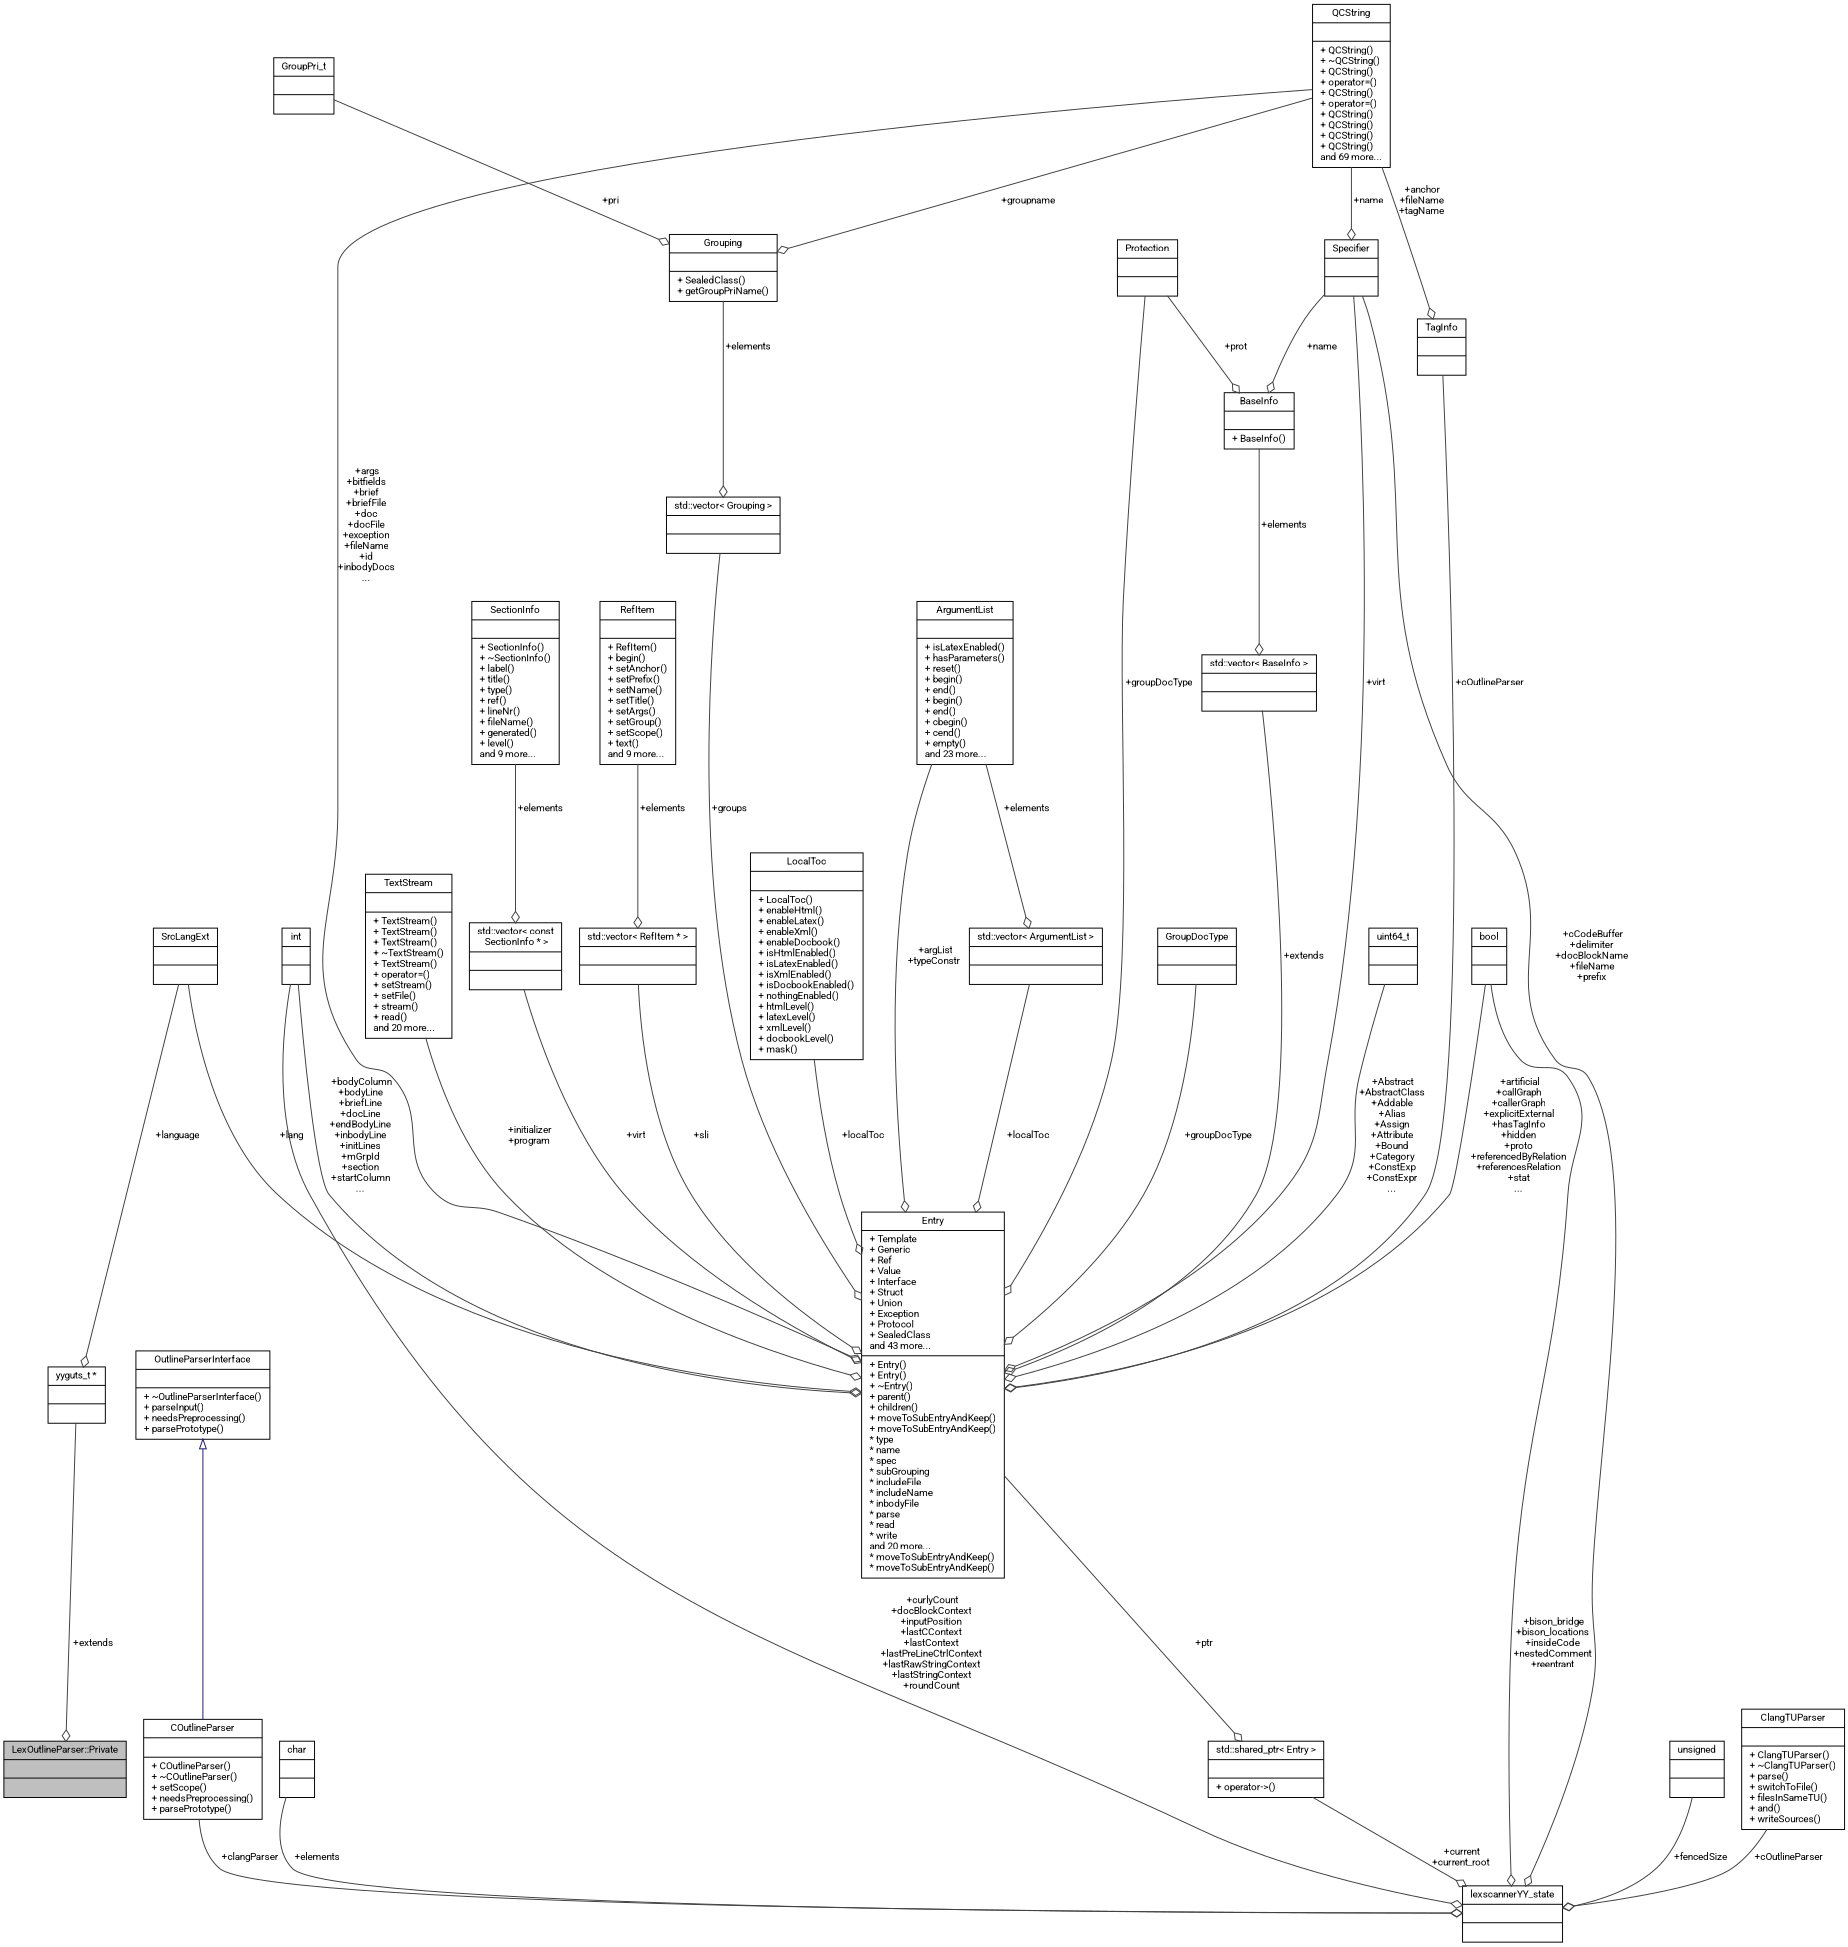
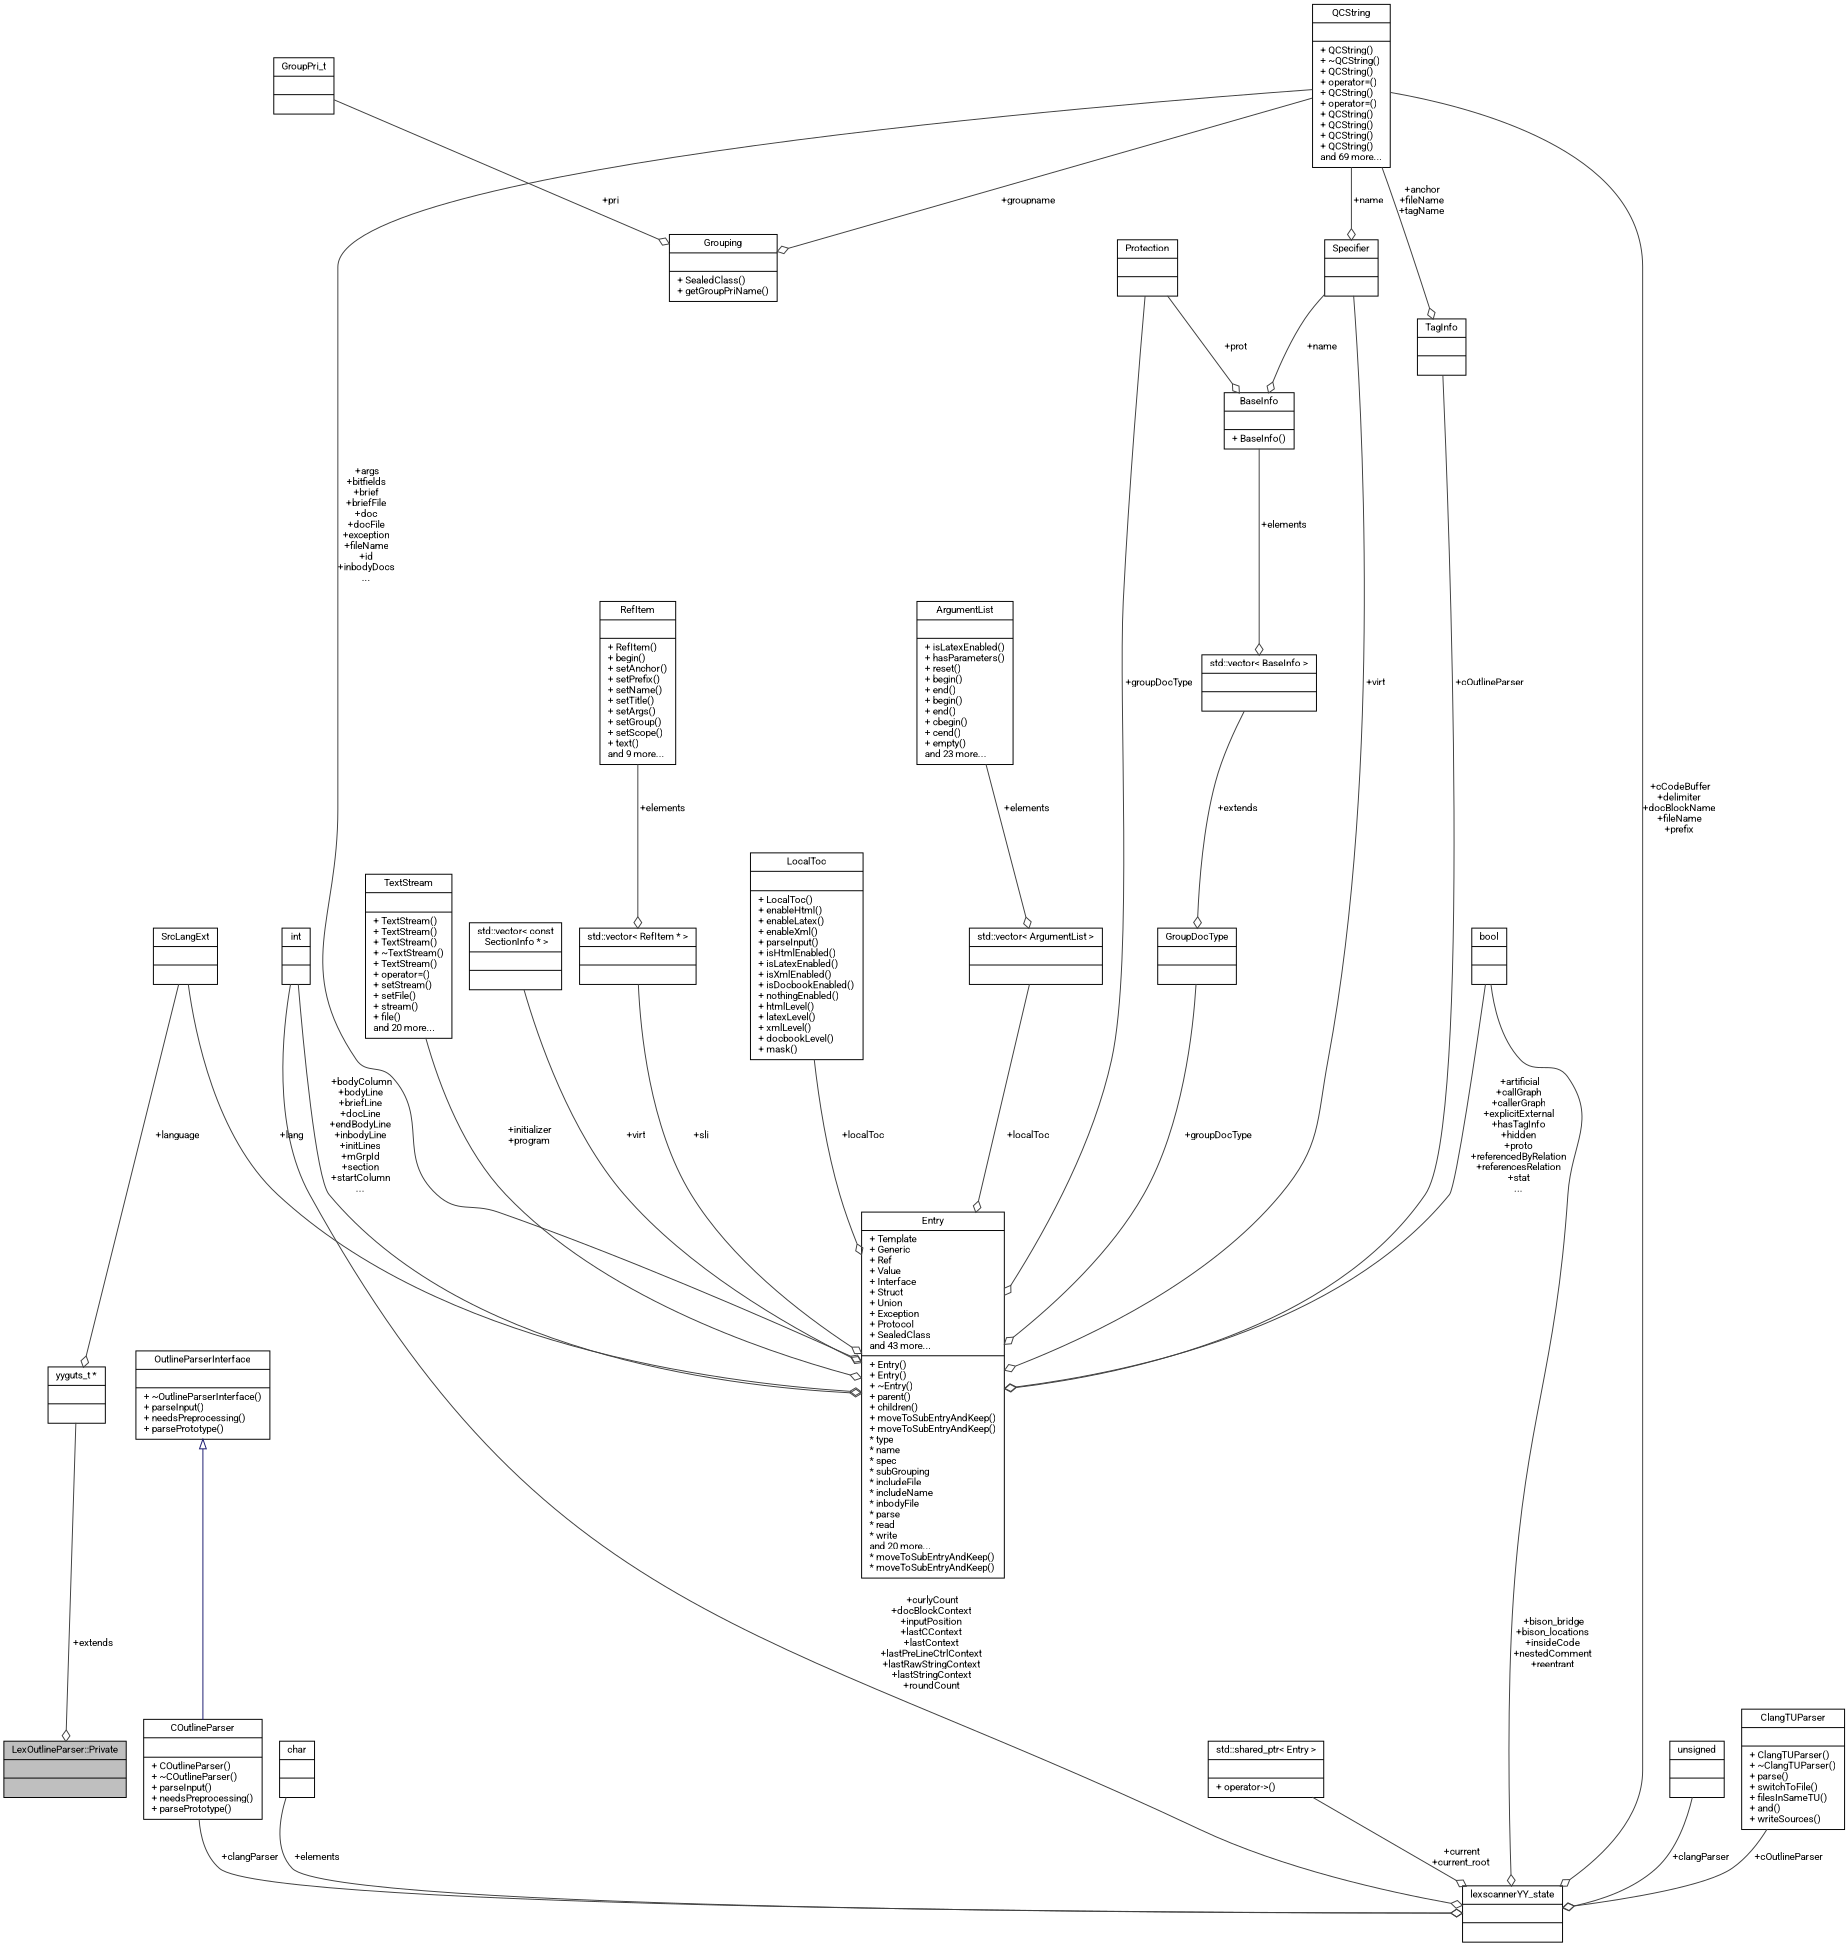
(723, 525) -> none
(516, 683) -> none
(799, 943) -> (789, 943)
(1393, 956) -> none
(896, 981) -> none
(391, 1017) -> (387, 1017)
(1575, 1069) -> (1643, 921)
(1277, 1105) -> (1209, 811)
(1119, 1604) -> none
(180, 1788) -> (182, 1788)
(1700, 1858) -> (1700, 1858)
